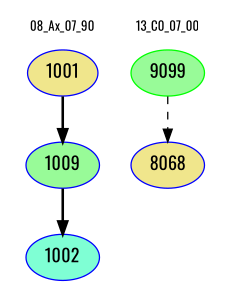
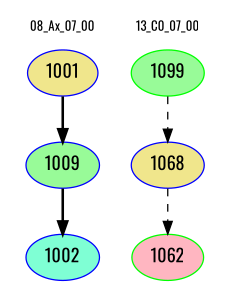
(63, 28) -> (63, 28)
(168, 73) -> (168, 73)
(168, 165) -> (168, 165)
none -> (168, 257)
